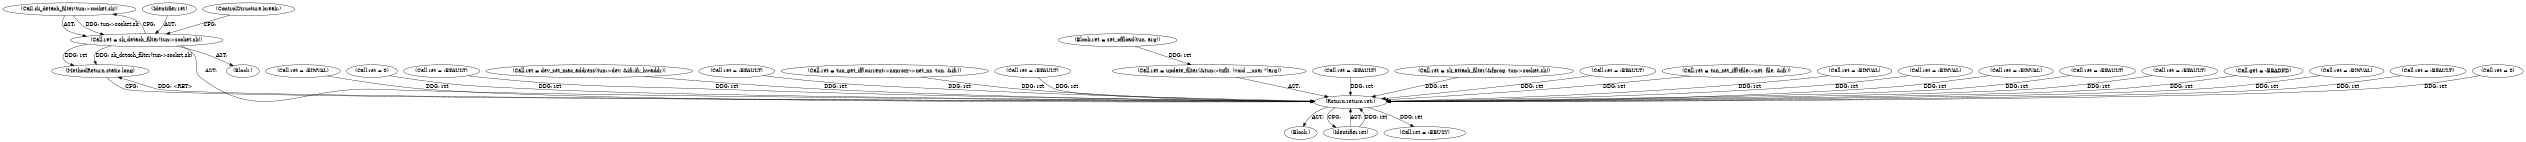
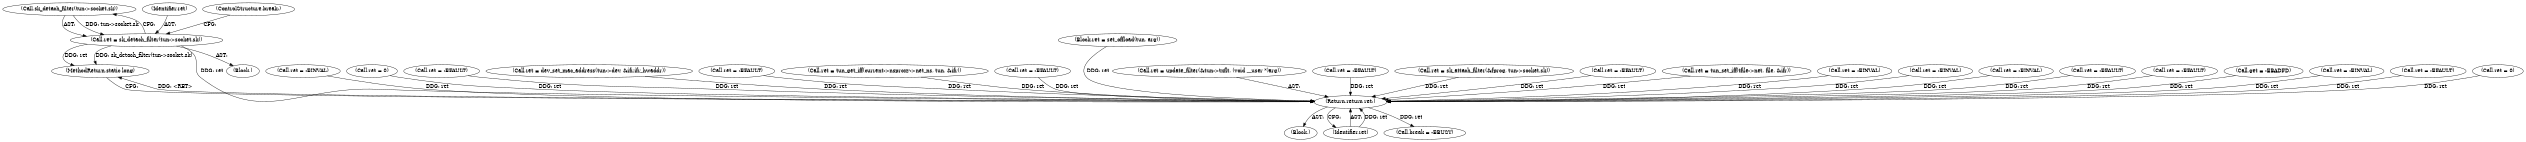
(1161, 55) -> (1177, 95)
(212, 71) -> (212, 71)
(1425, 133) -> (1425, 133)
